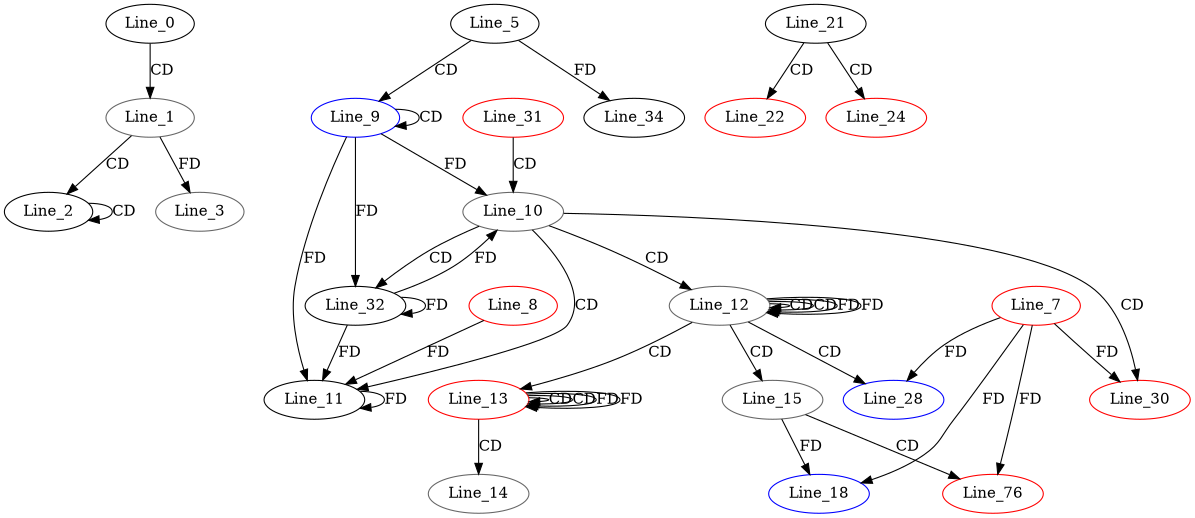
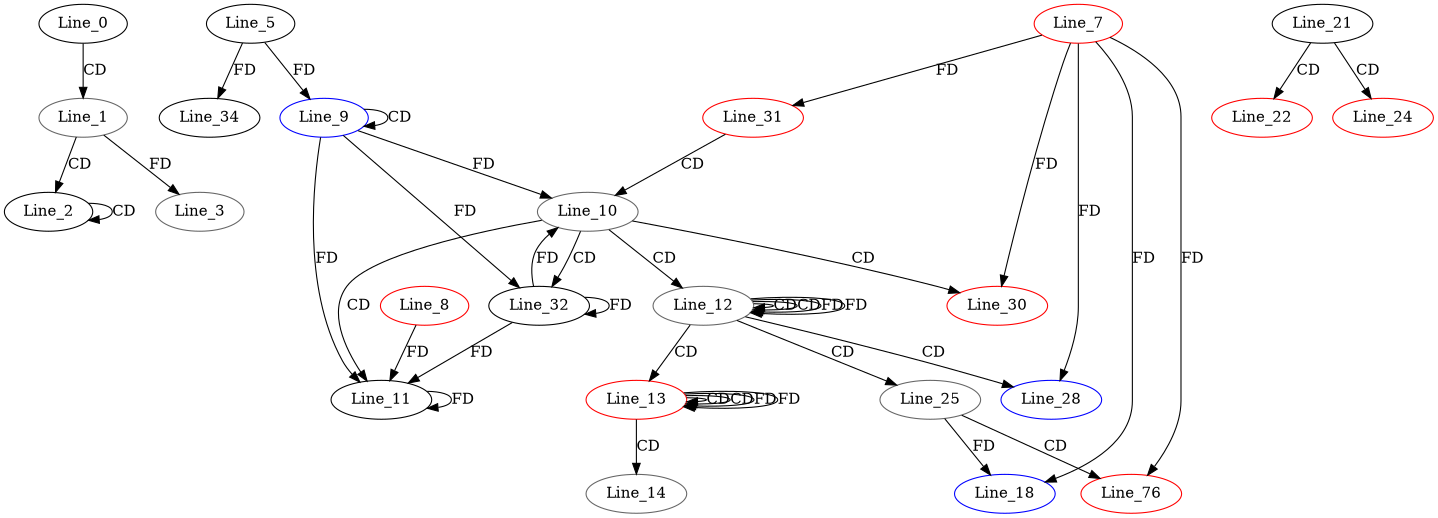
none -> (923, 69)
(446, 71) -> (305, 71)
(773, 400) -> (930, 400)
